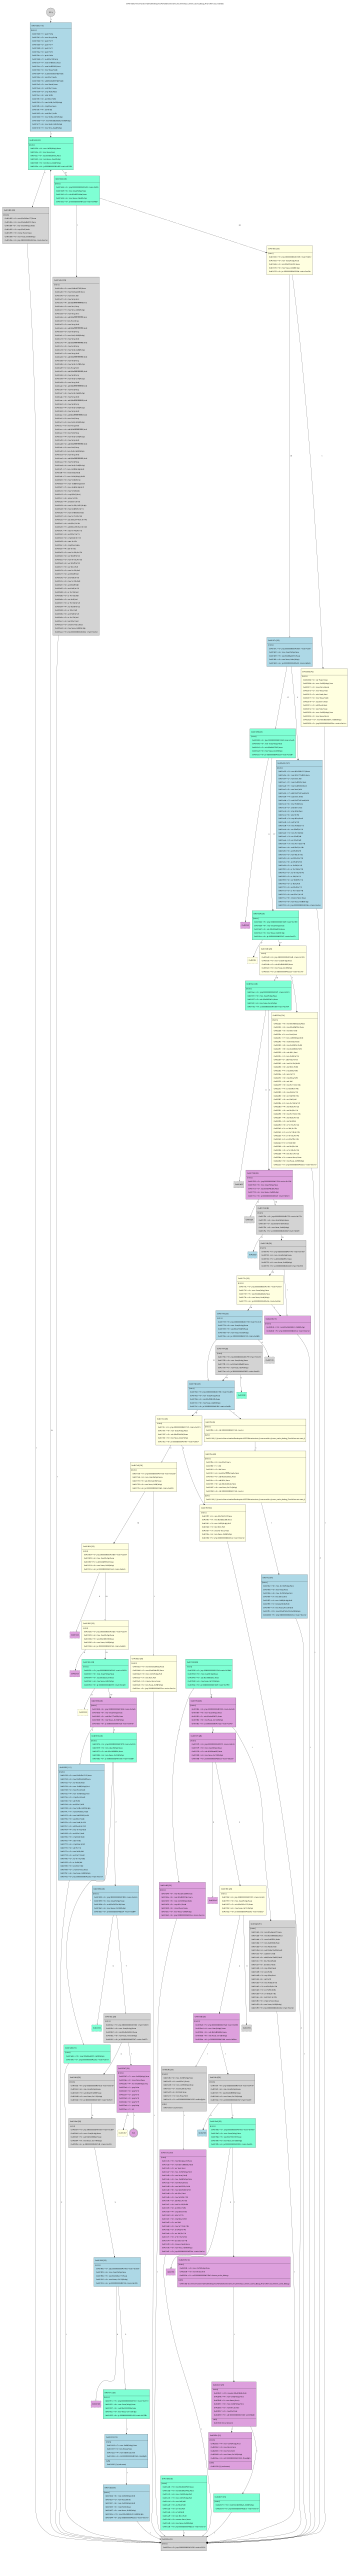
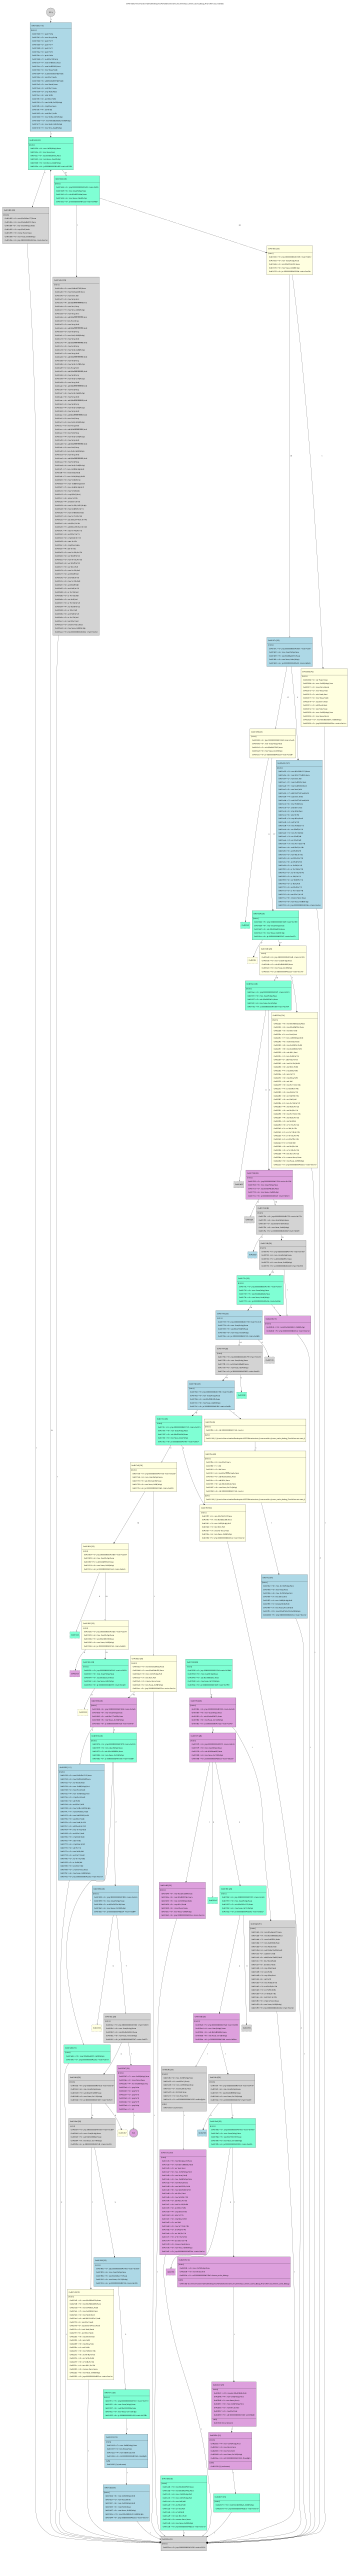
(273, 743) -> (273, 743)
(245, 925) -> (245, 925)
(260, 1290) -> (260, 1290)
(208, 1359) -> (239, 1342)
(179, 1430) -> (179, 1430)
(75, 1635) -> (75, 1635)
(109, 1692) -> (132, 1694)
(173, 1783) -> (198, 1822)
(213, 1900) -> (213, 1900)
(243, 1900) -> (243, 1900)
(97, 2028) -> (97, 2028)
(126, 2120) -> (114, 2115)
none -> (91, 2334)
(96, 2404) -> none
(255, 2460) -> (234, 2481)
